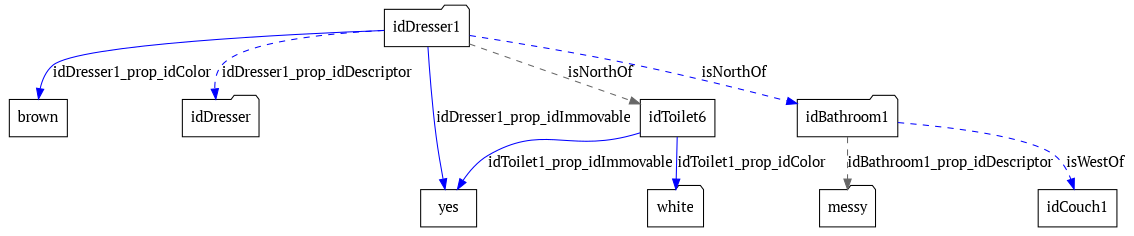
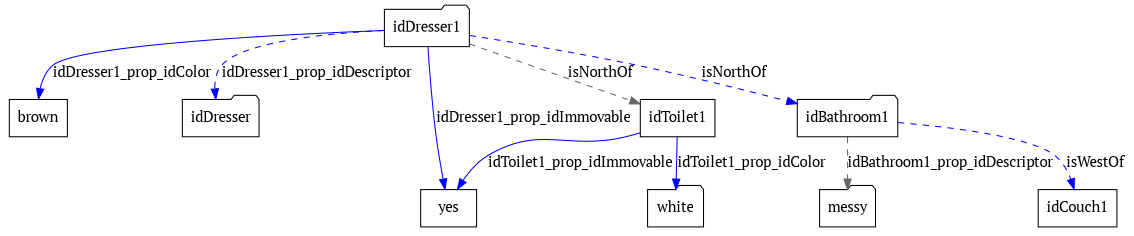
(678, 118) -> (678, 118)
